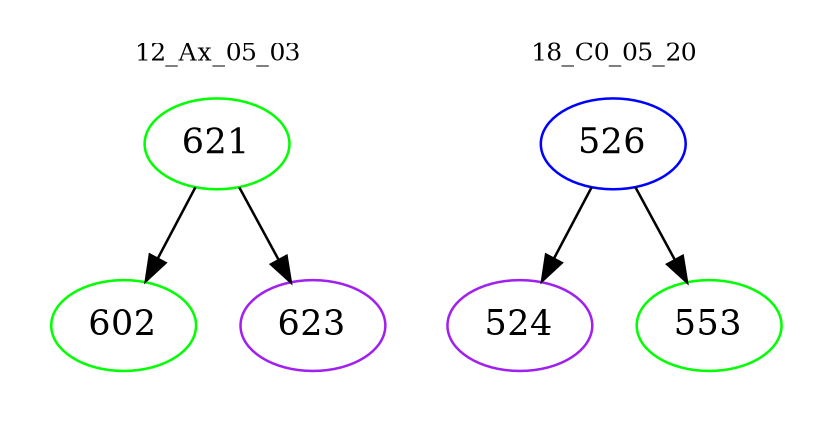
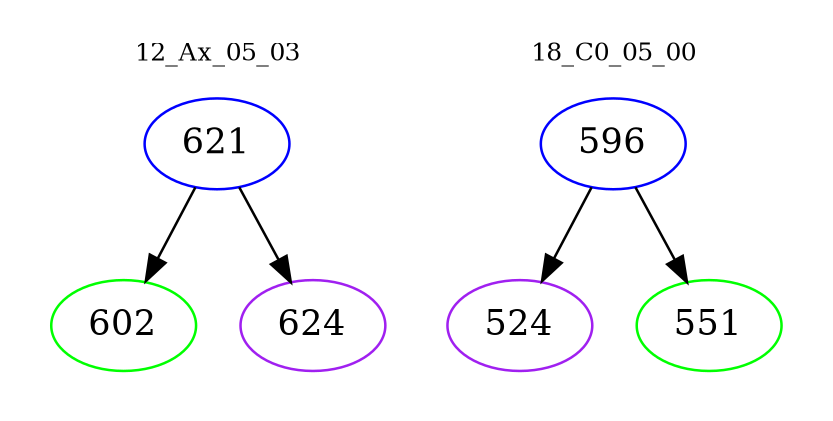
(614, 54) -> (614, 54)
(217, 144) -> (217, 144)
(613, 144) -> (613, 144)
(313, 326) -> (313, 326)
(709, 326) -> (709, 326)
